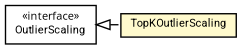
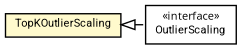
(115, 25) -> (140, 25)
